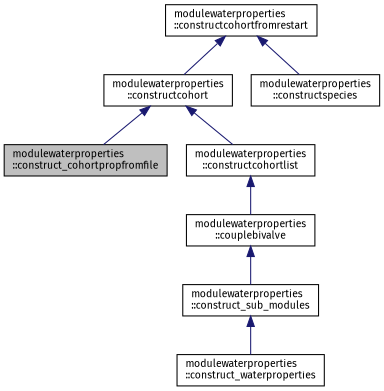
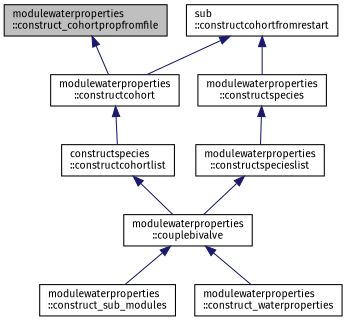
(241, 20) -> (262, 20)
(123, 129) -> (102, 60)
(251, 160) -> (118, 160)
none -> (260, 160)
(251, 341) -> (232, 269)
